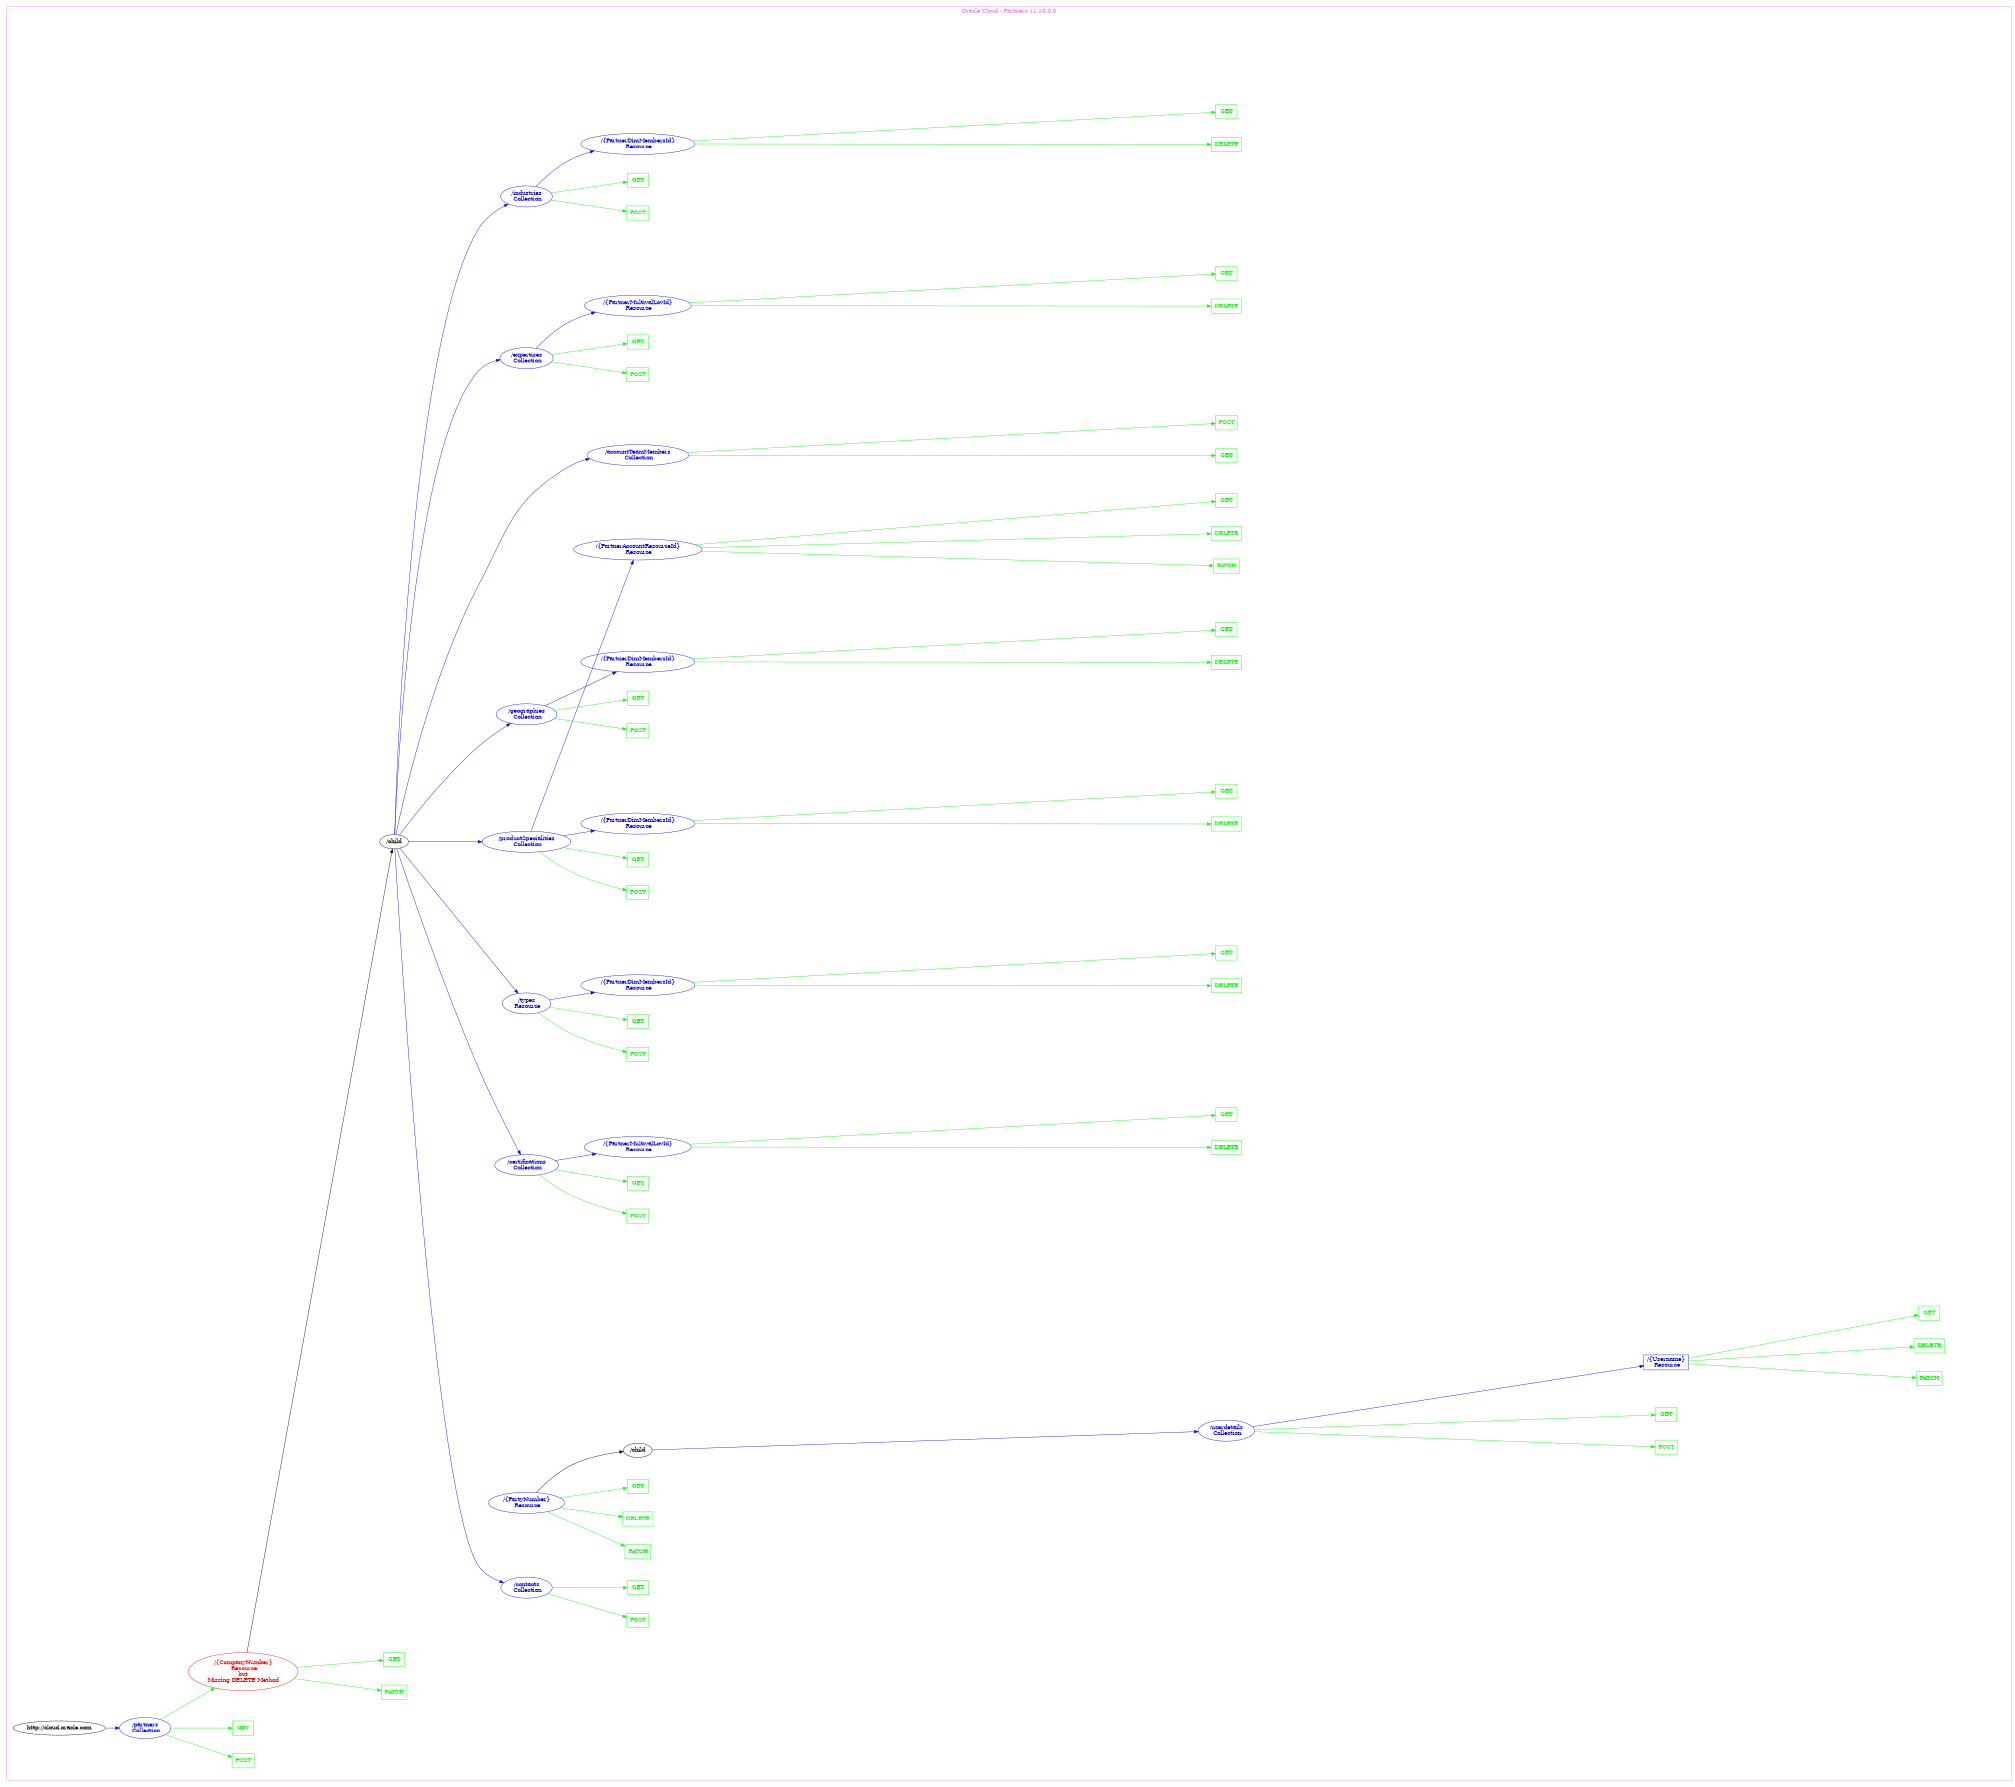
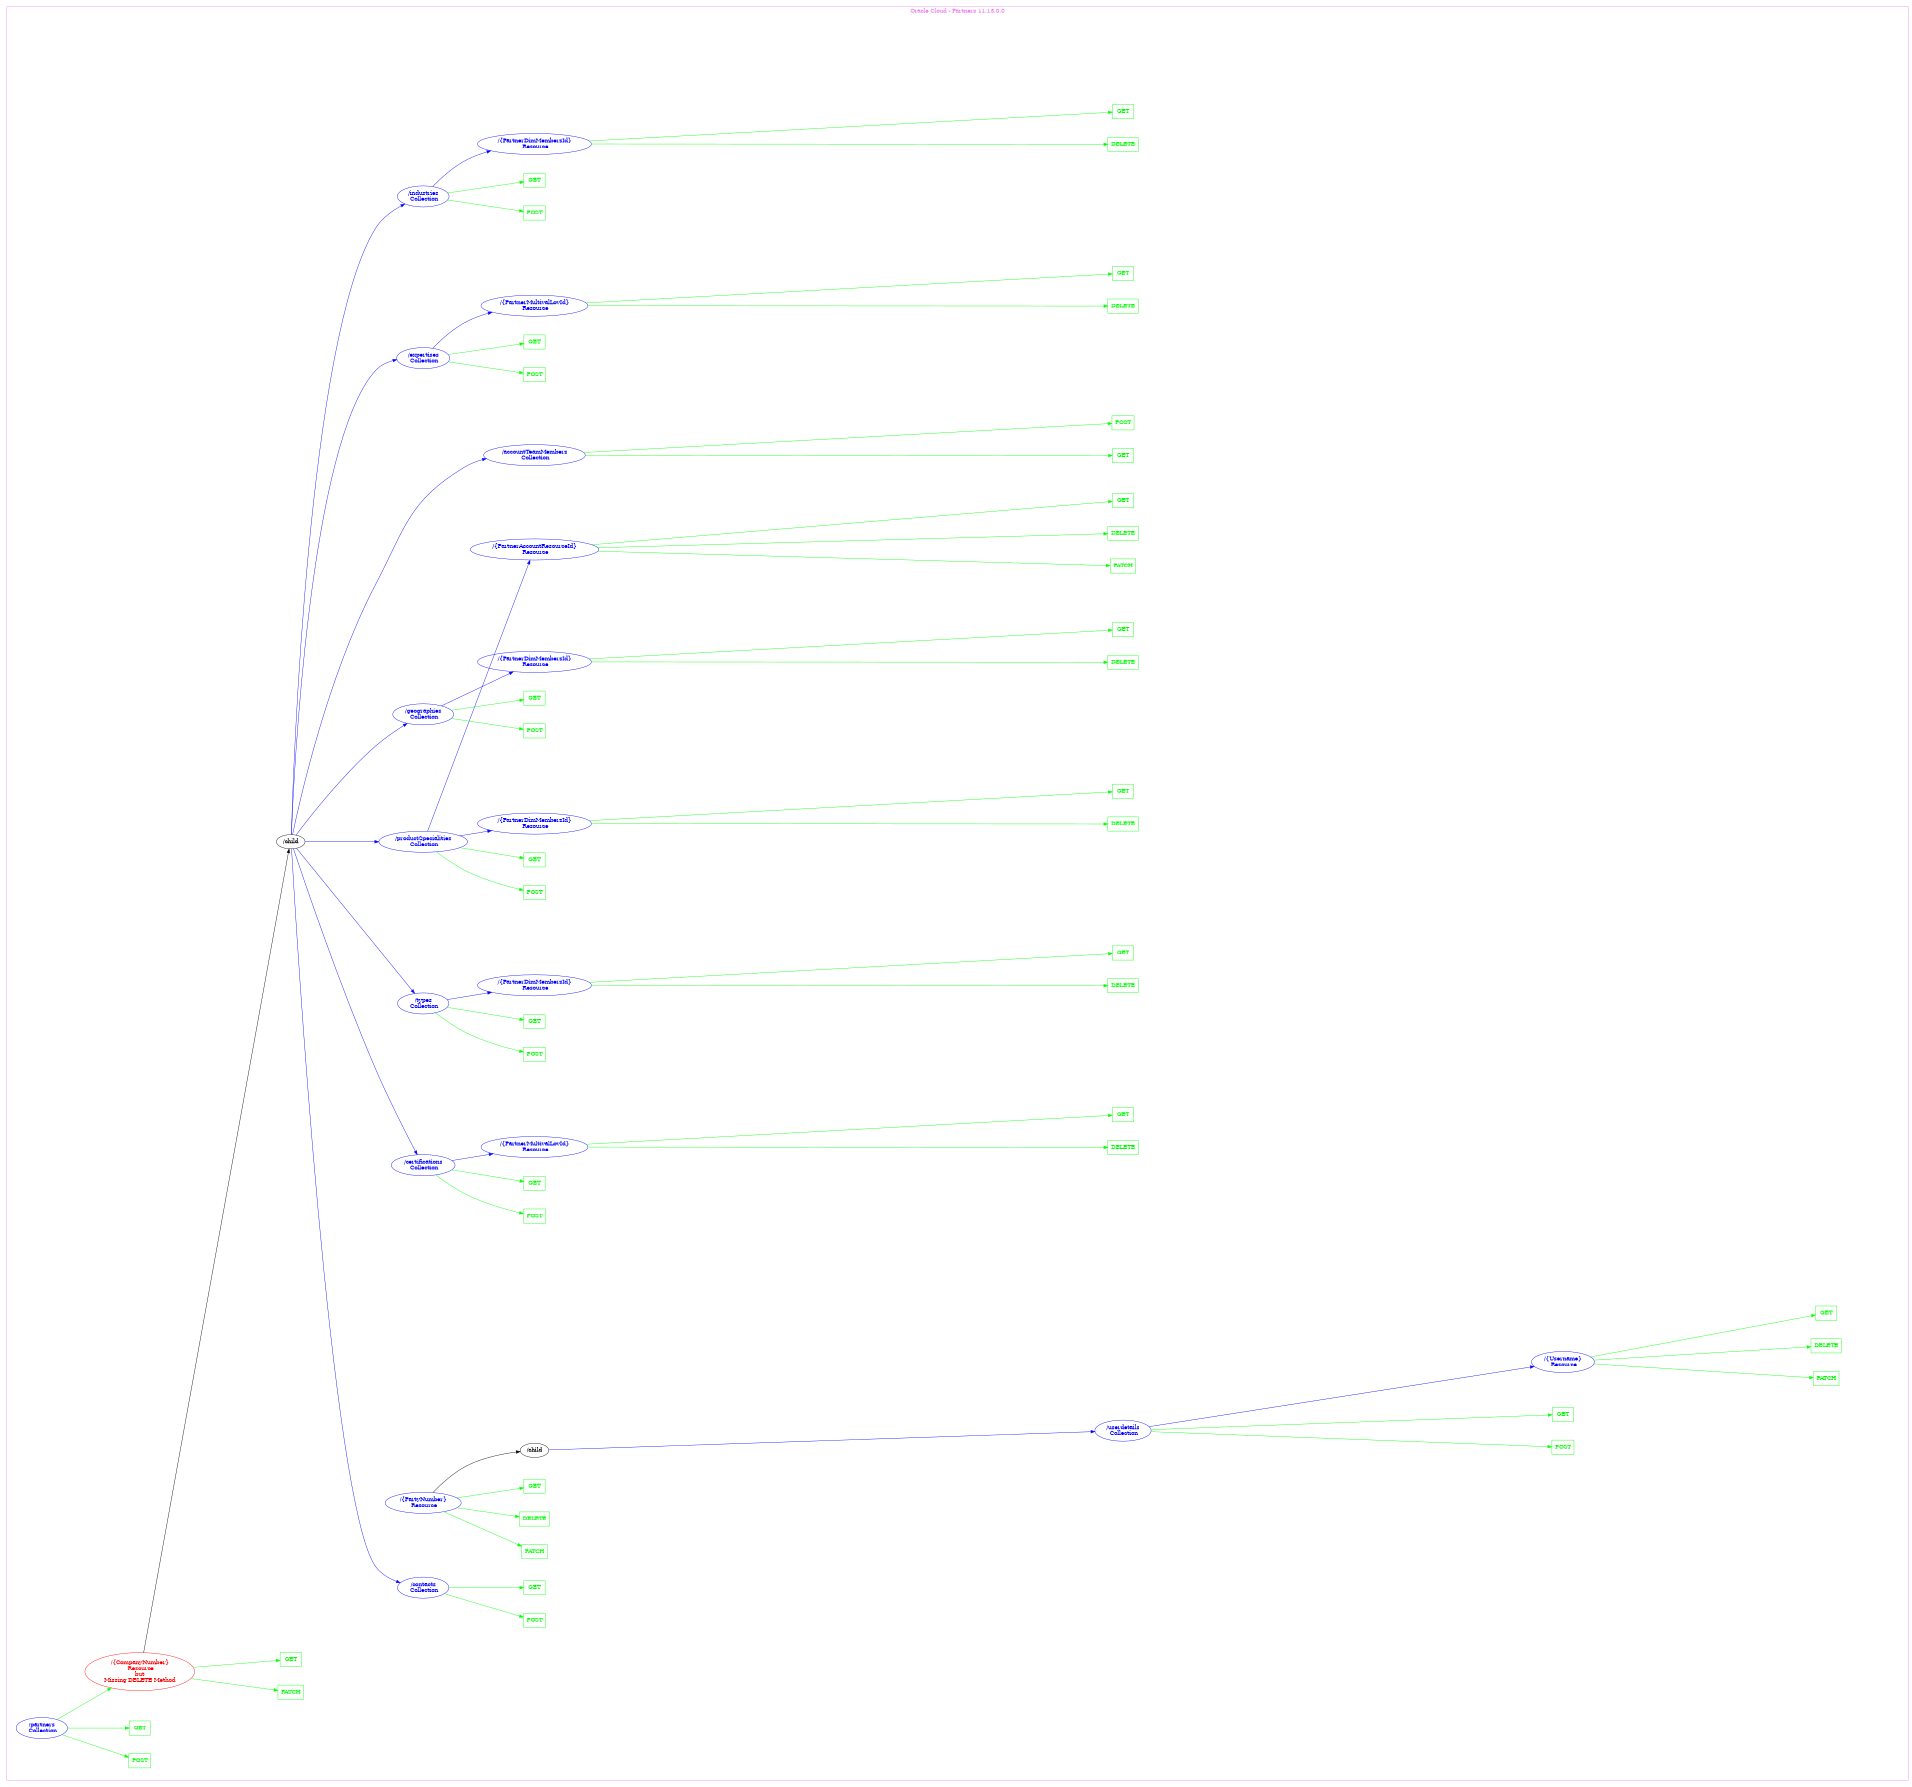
(527, 1003) -> (423, 1003)
(1666, 1362) -> (1563, 1362)
(59, 1728) -> none
